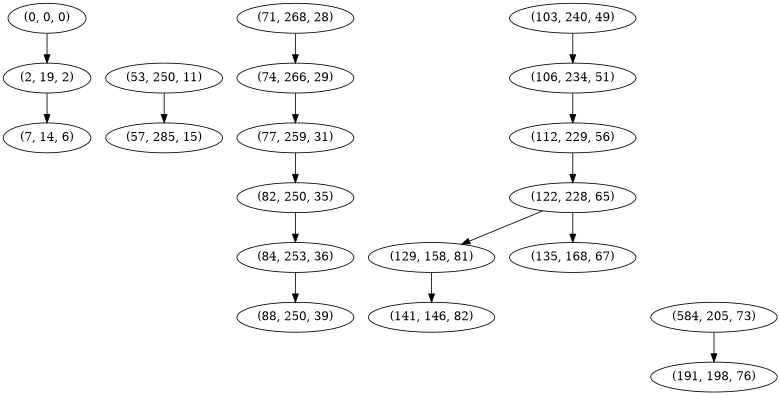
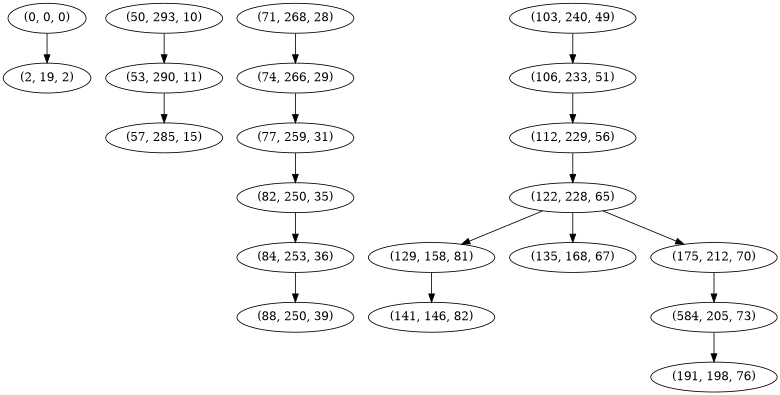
none -> (164, 18)
(164, 78) -> (164, 78)
(573, 78) -> (573, 78)
(47, 138) -> none
none -> (714, 257)
